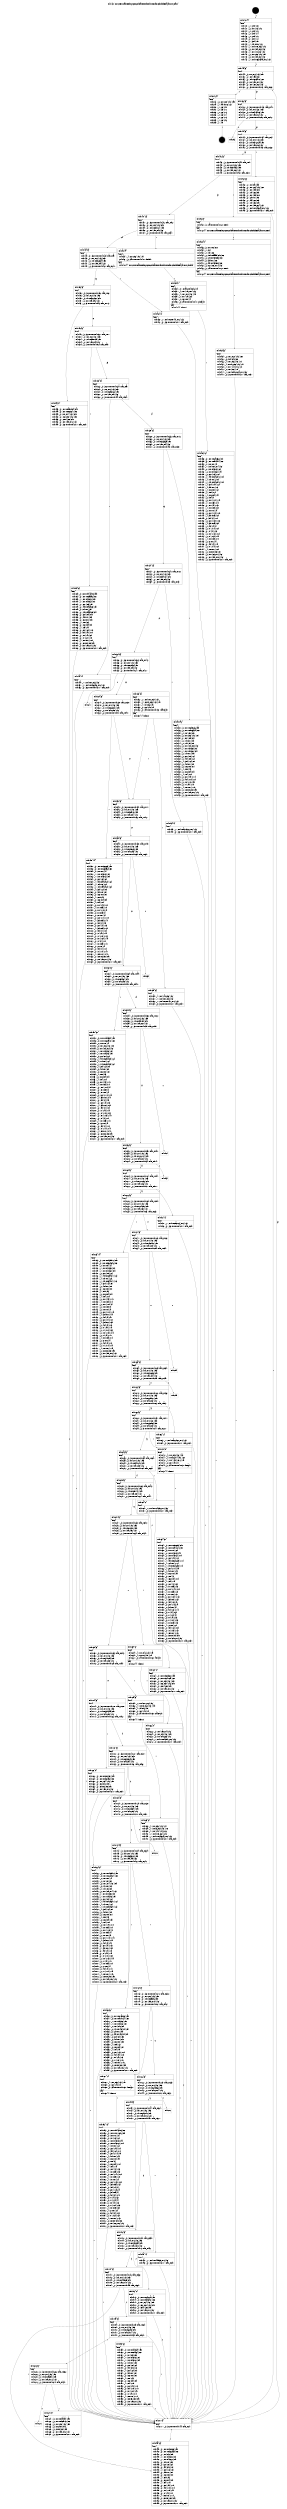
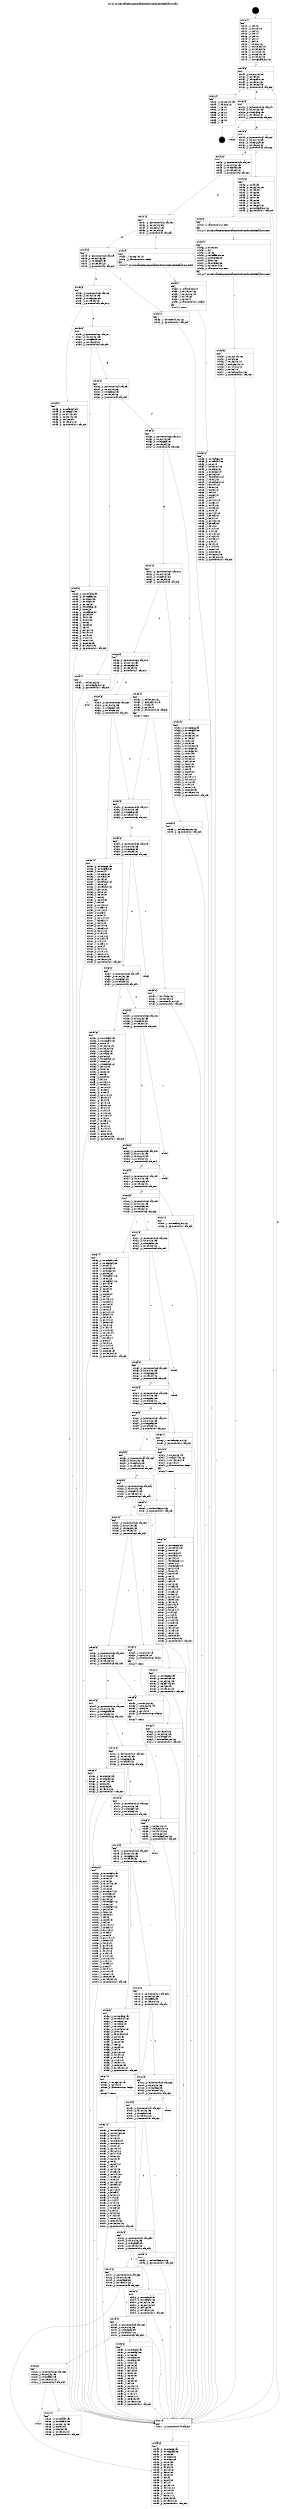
(170, 2436) -> (172, 2435)
